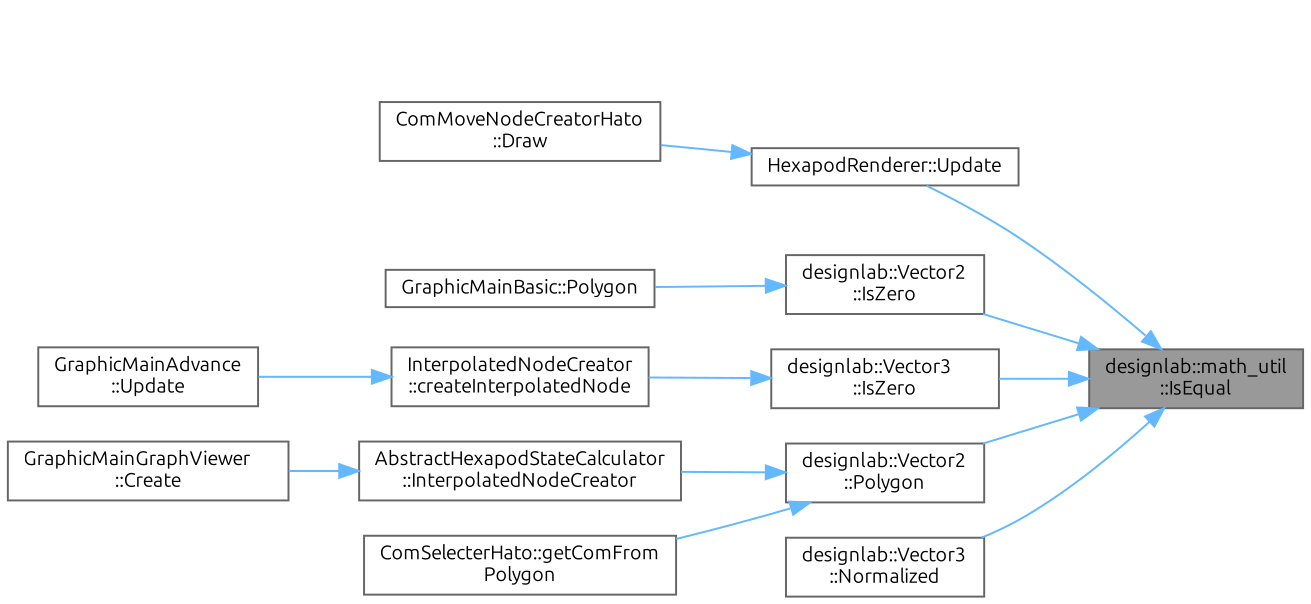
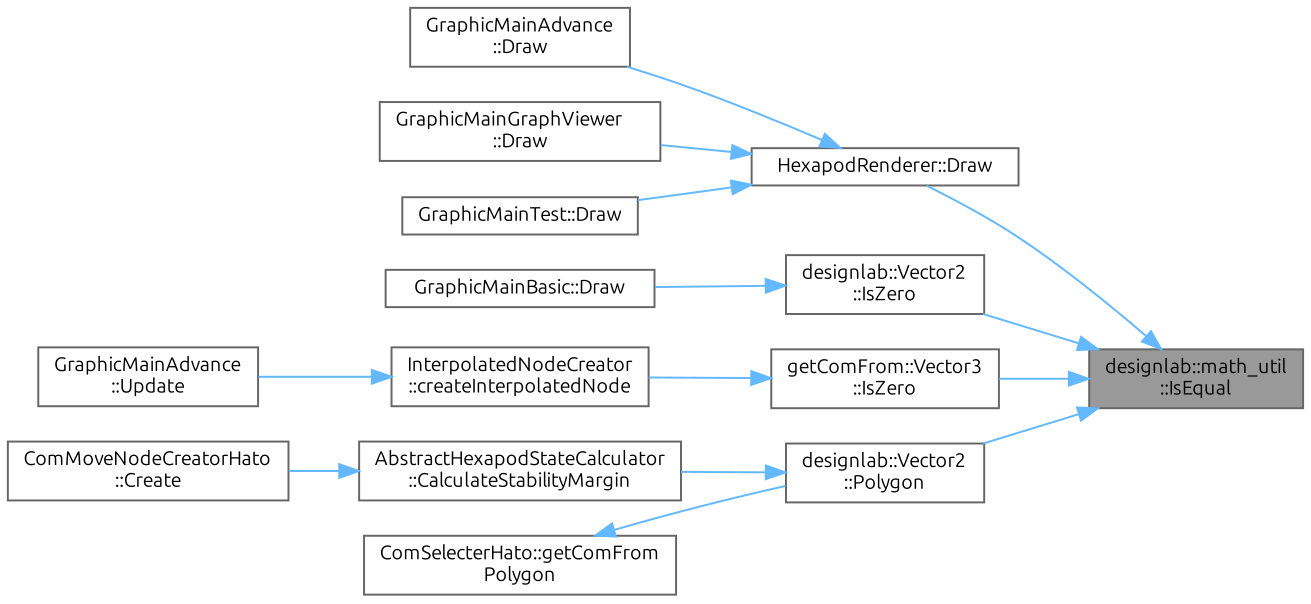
none -> (520, 37)
(520, 131) -> (520, 131)
(885, 167) -> (885, 167)
none -> (520, 216)
(520, 288) -> (520, 288)
(885, 379) -> (885, 379)
(148, 471) -> (148, 471)
(520, 471) -> (520, 471)
(733, 524) -> (700, 507)
(885, 567) -> none
